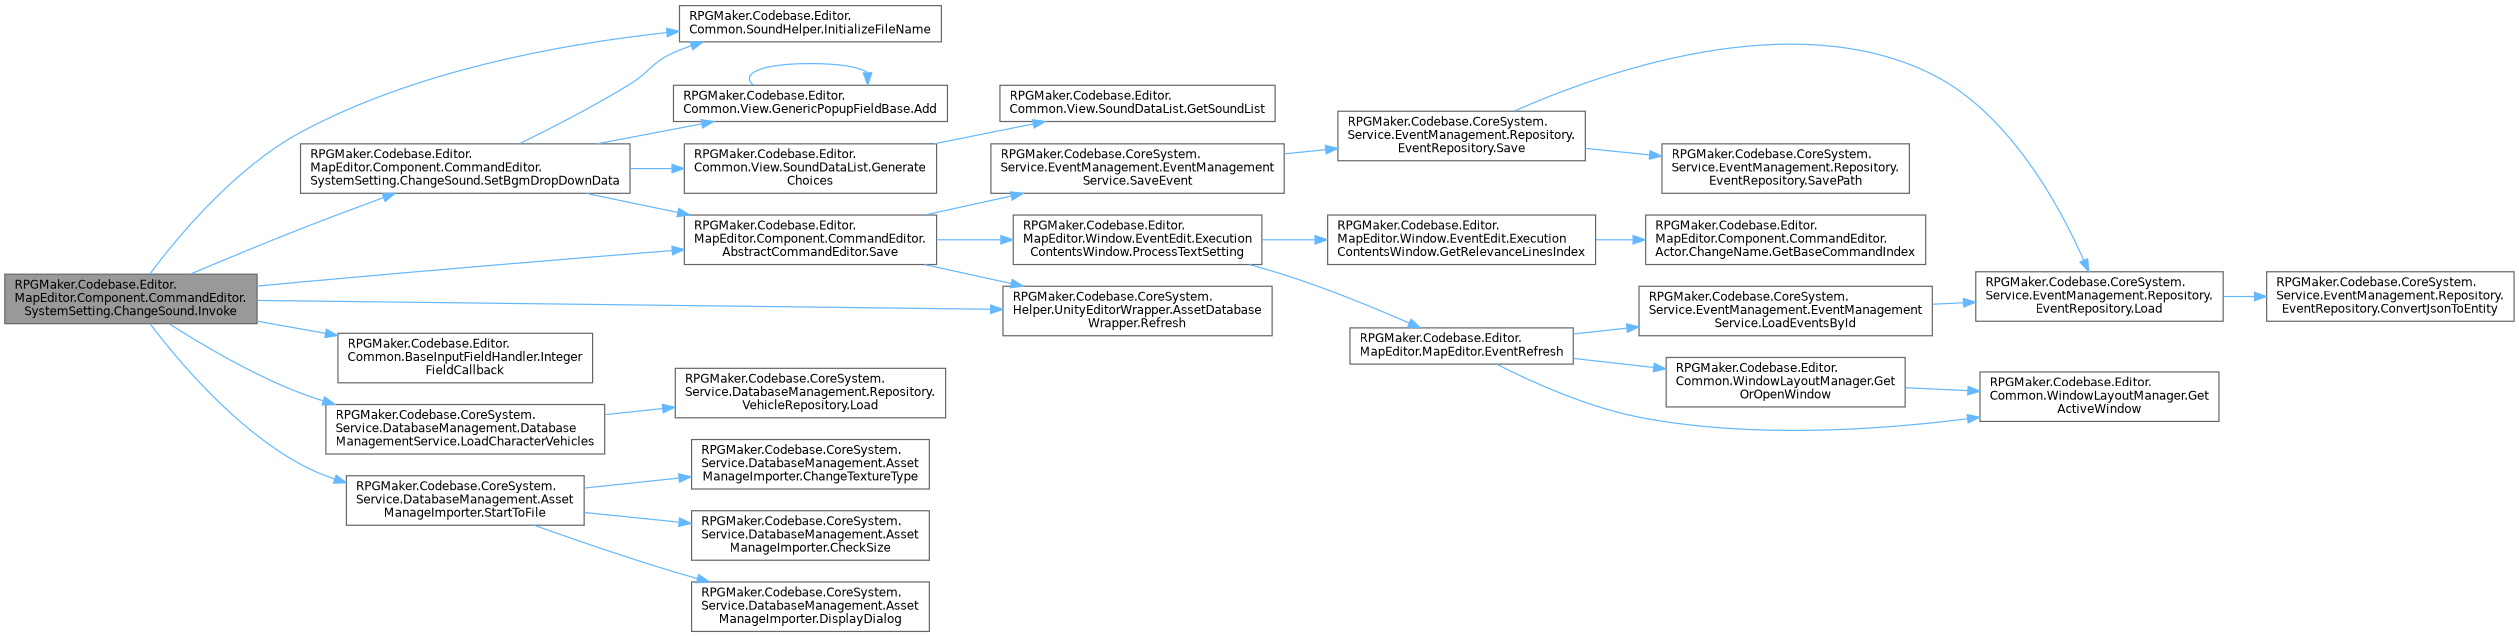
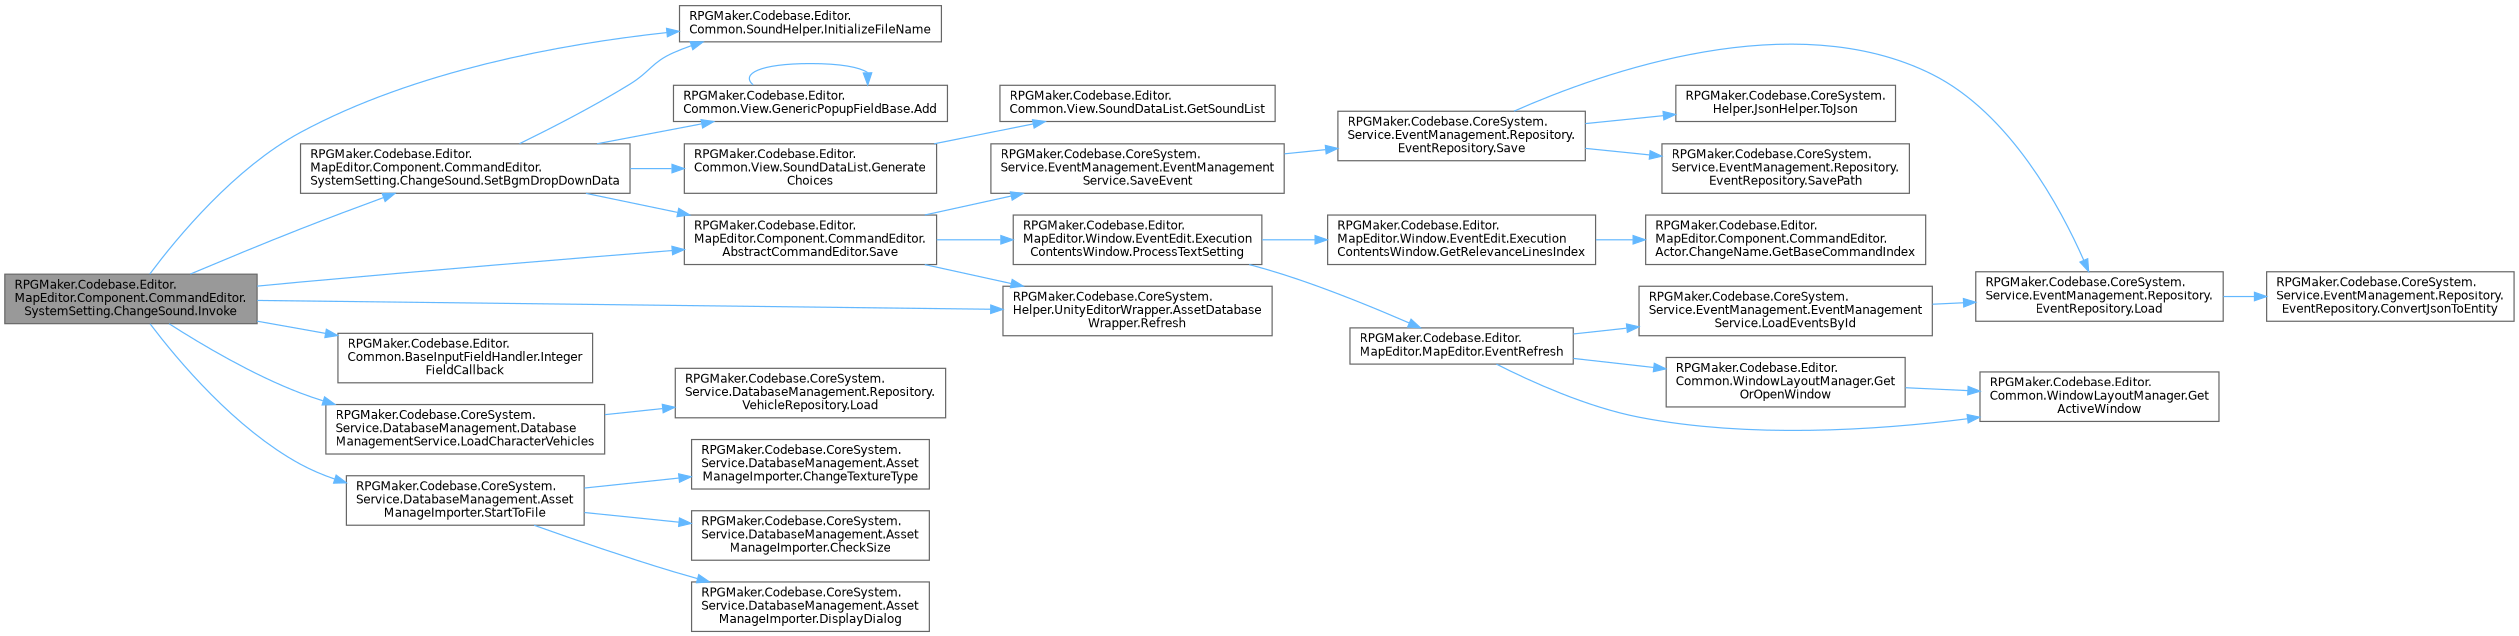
none -> (1786, 103)
